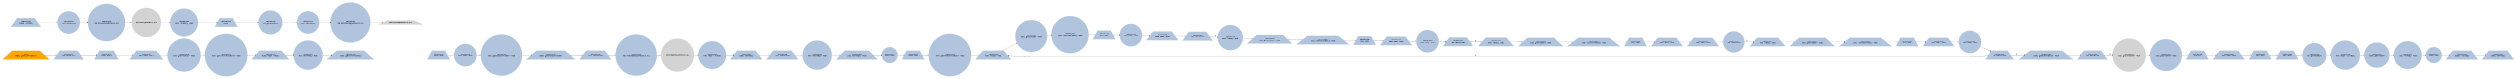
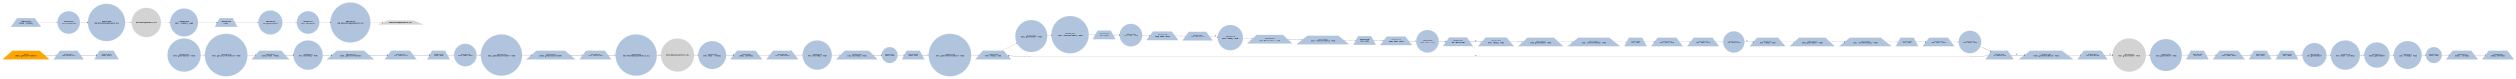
(146, 55) -> none
none -> (401, 55)
